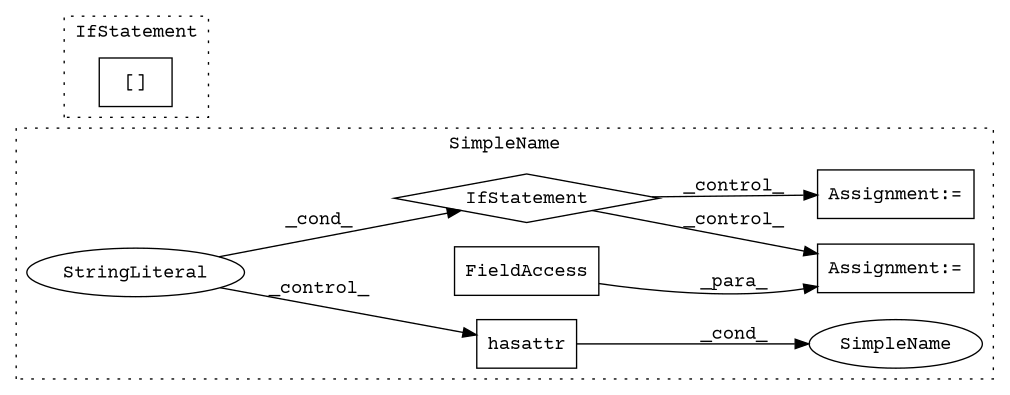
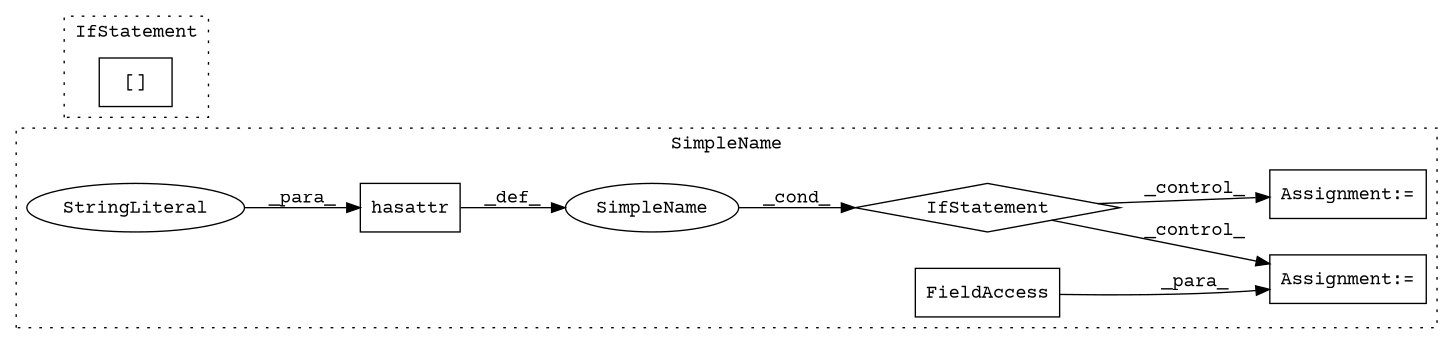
(333, 235) -> (790, 208)
(319, 288) -> (302, 198)
(734, 334) -> (513, 198)
